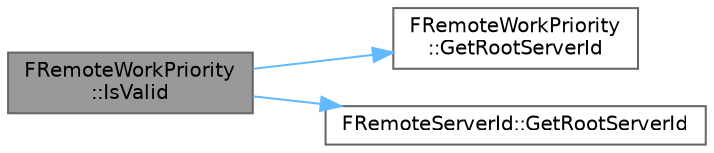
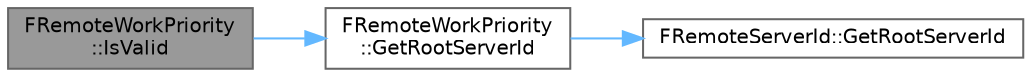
(287, 100) -> (596, 38)
